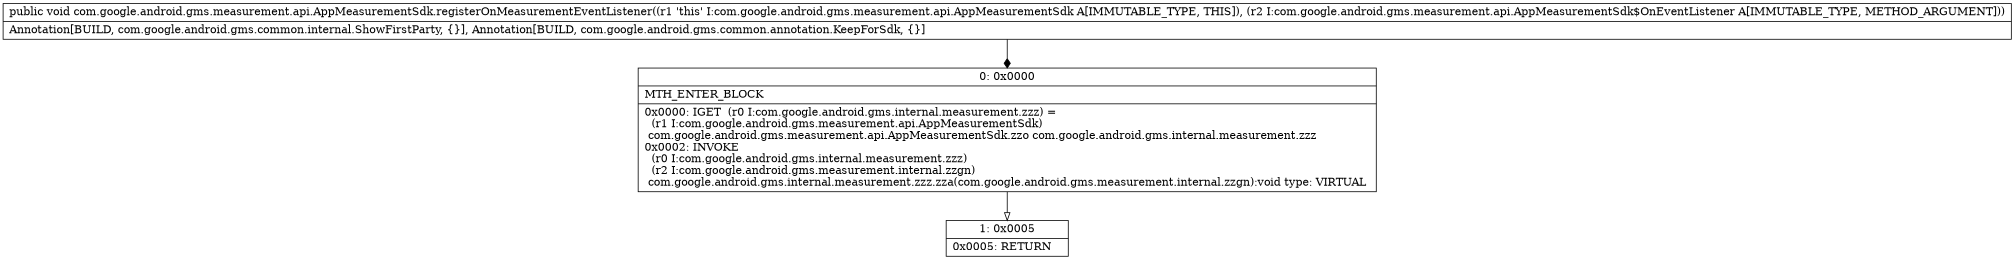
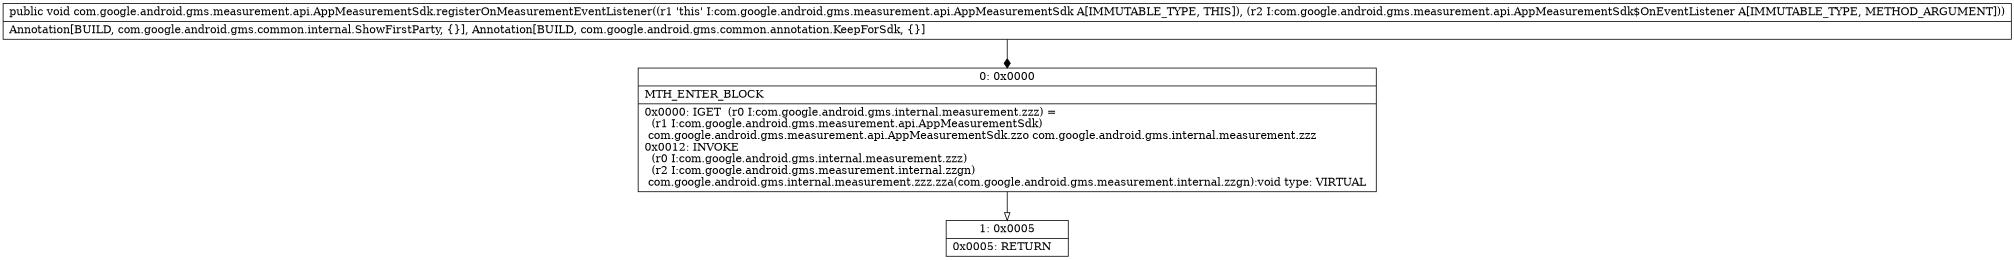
(695, 147) -> (695, 147)
